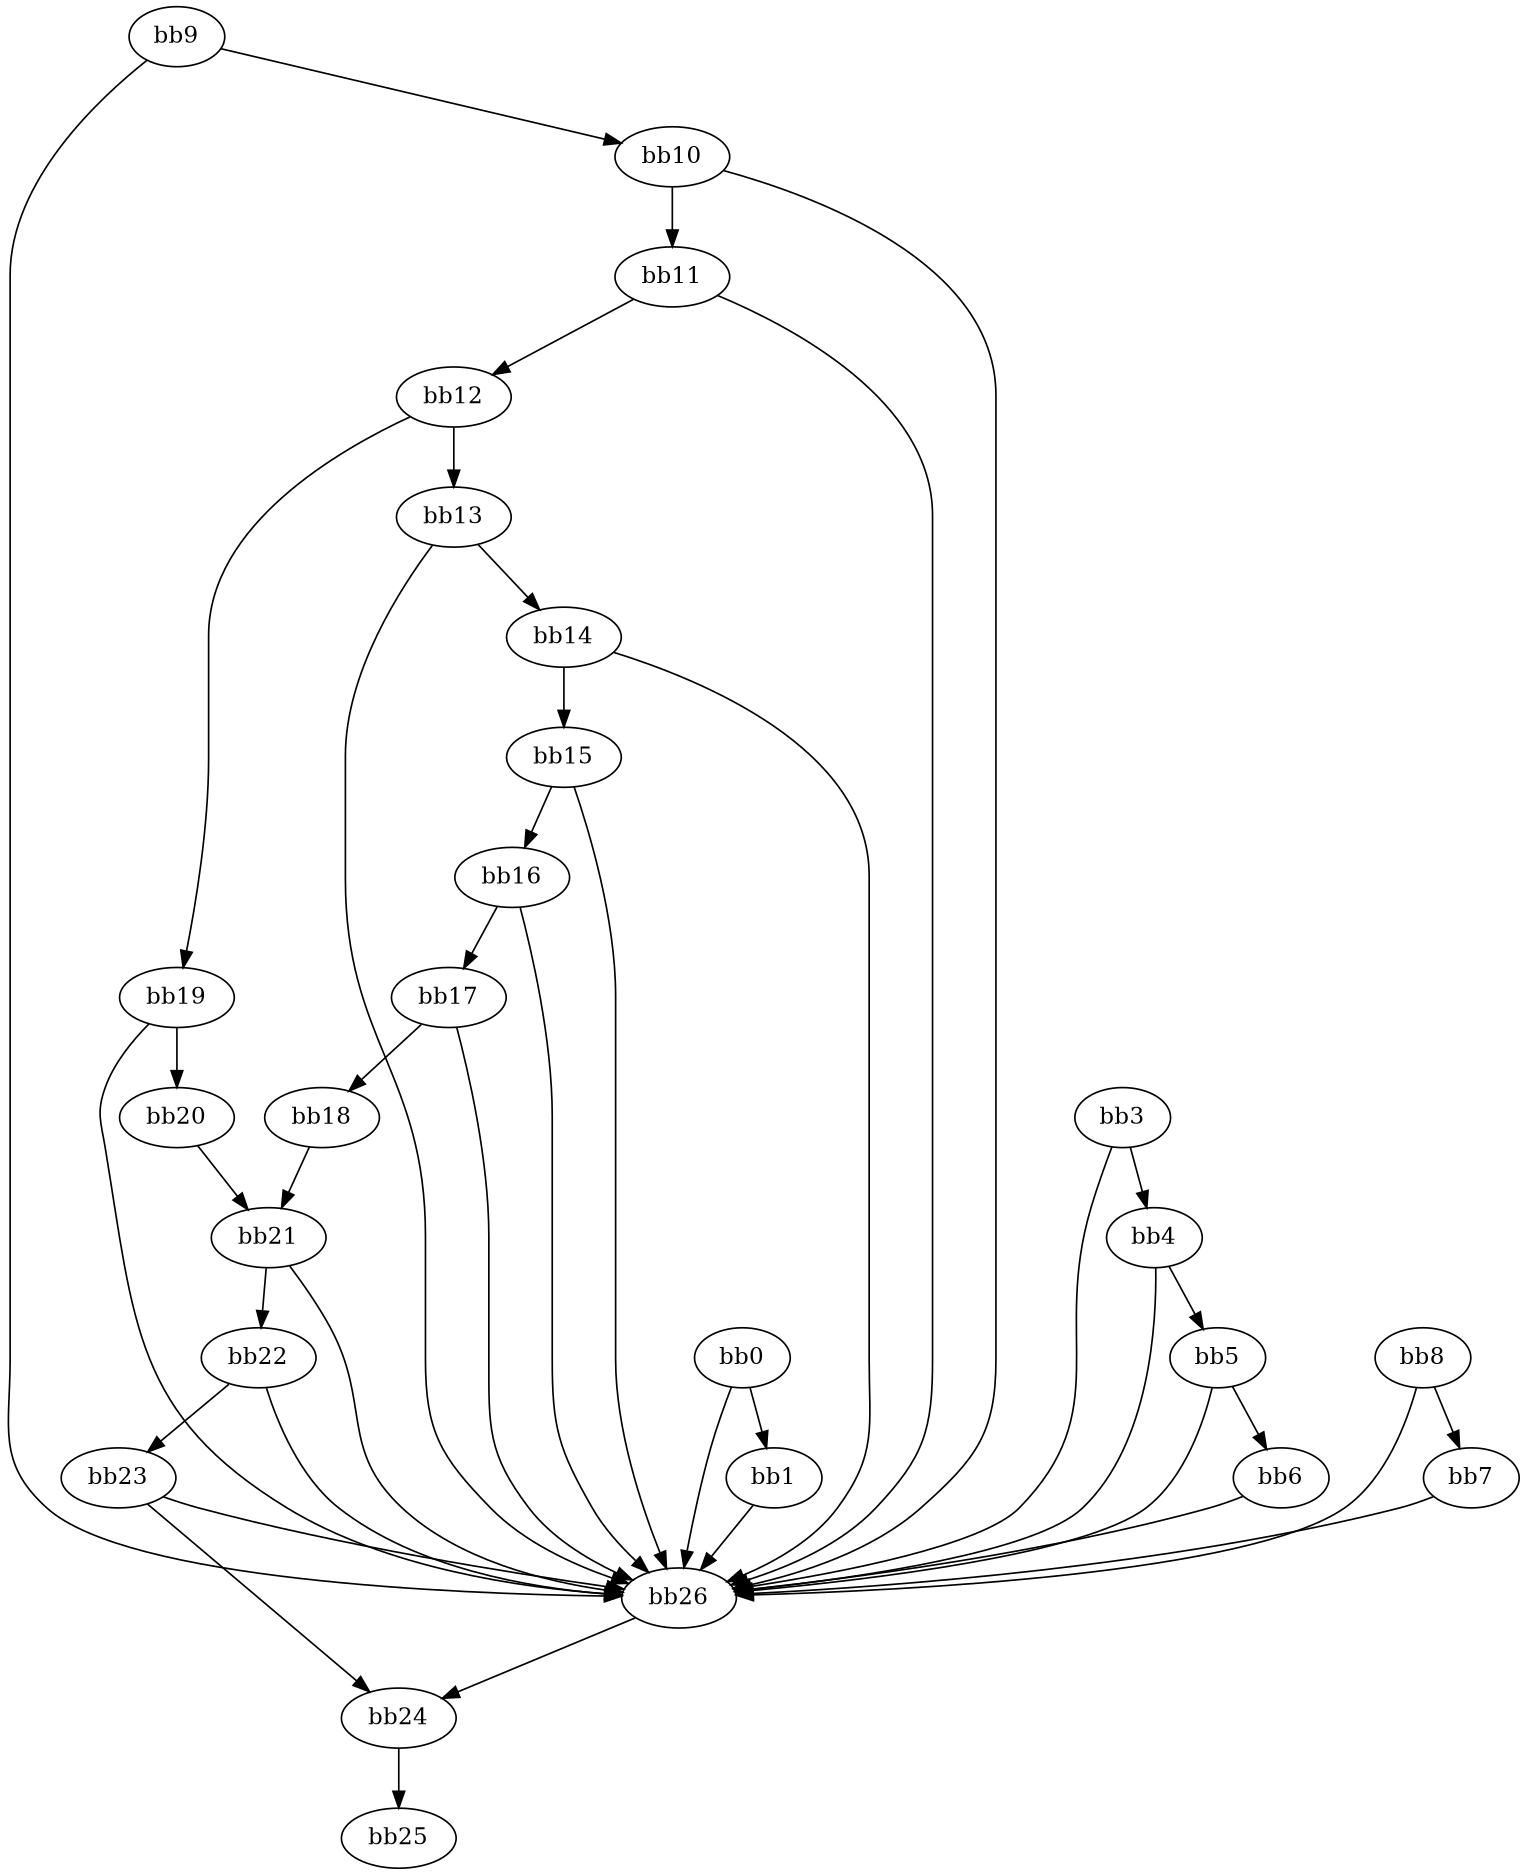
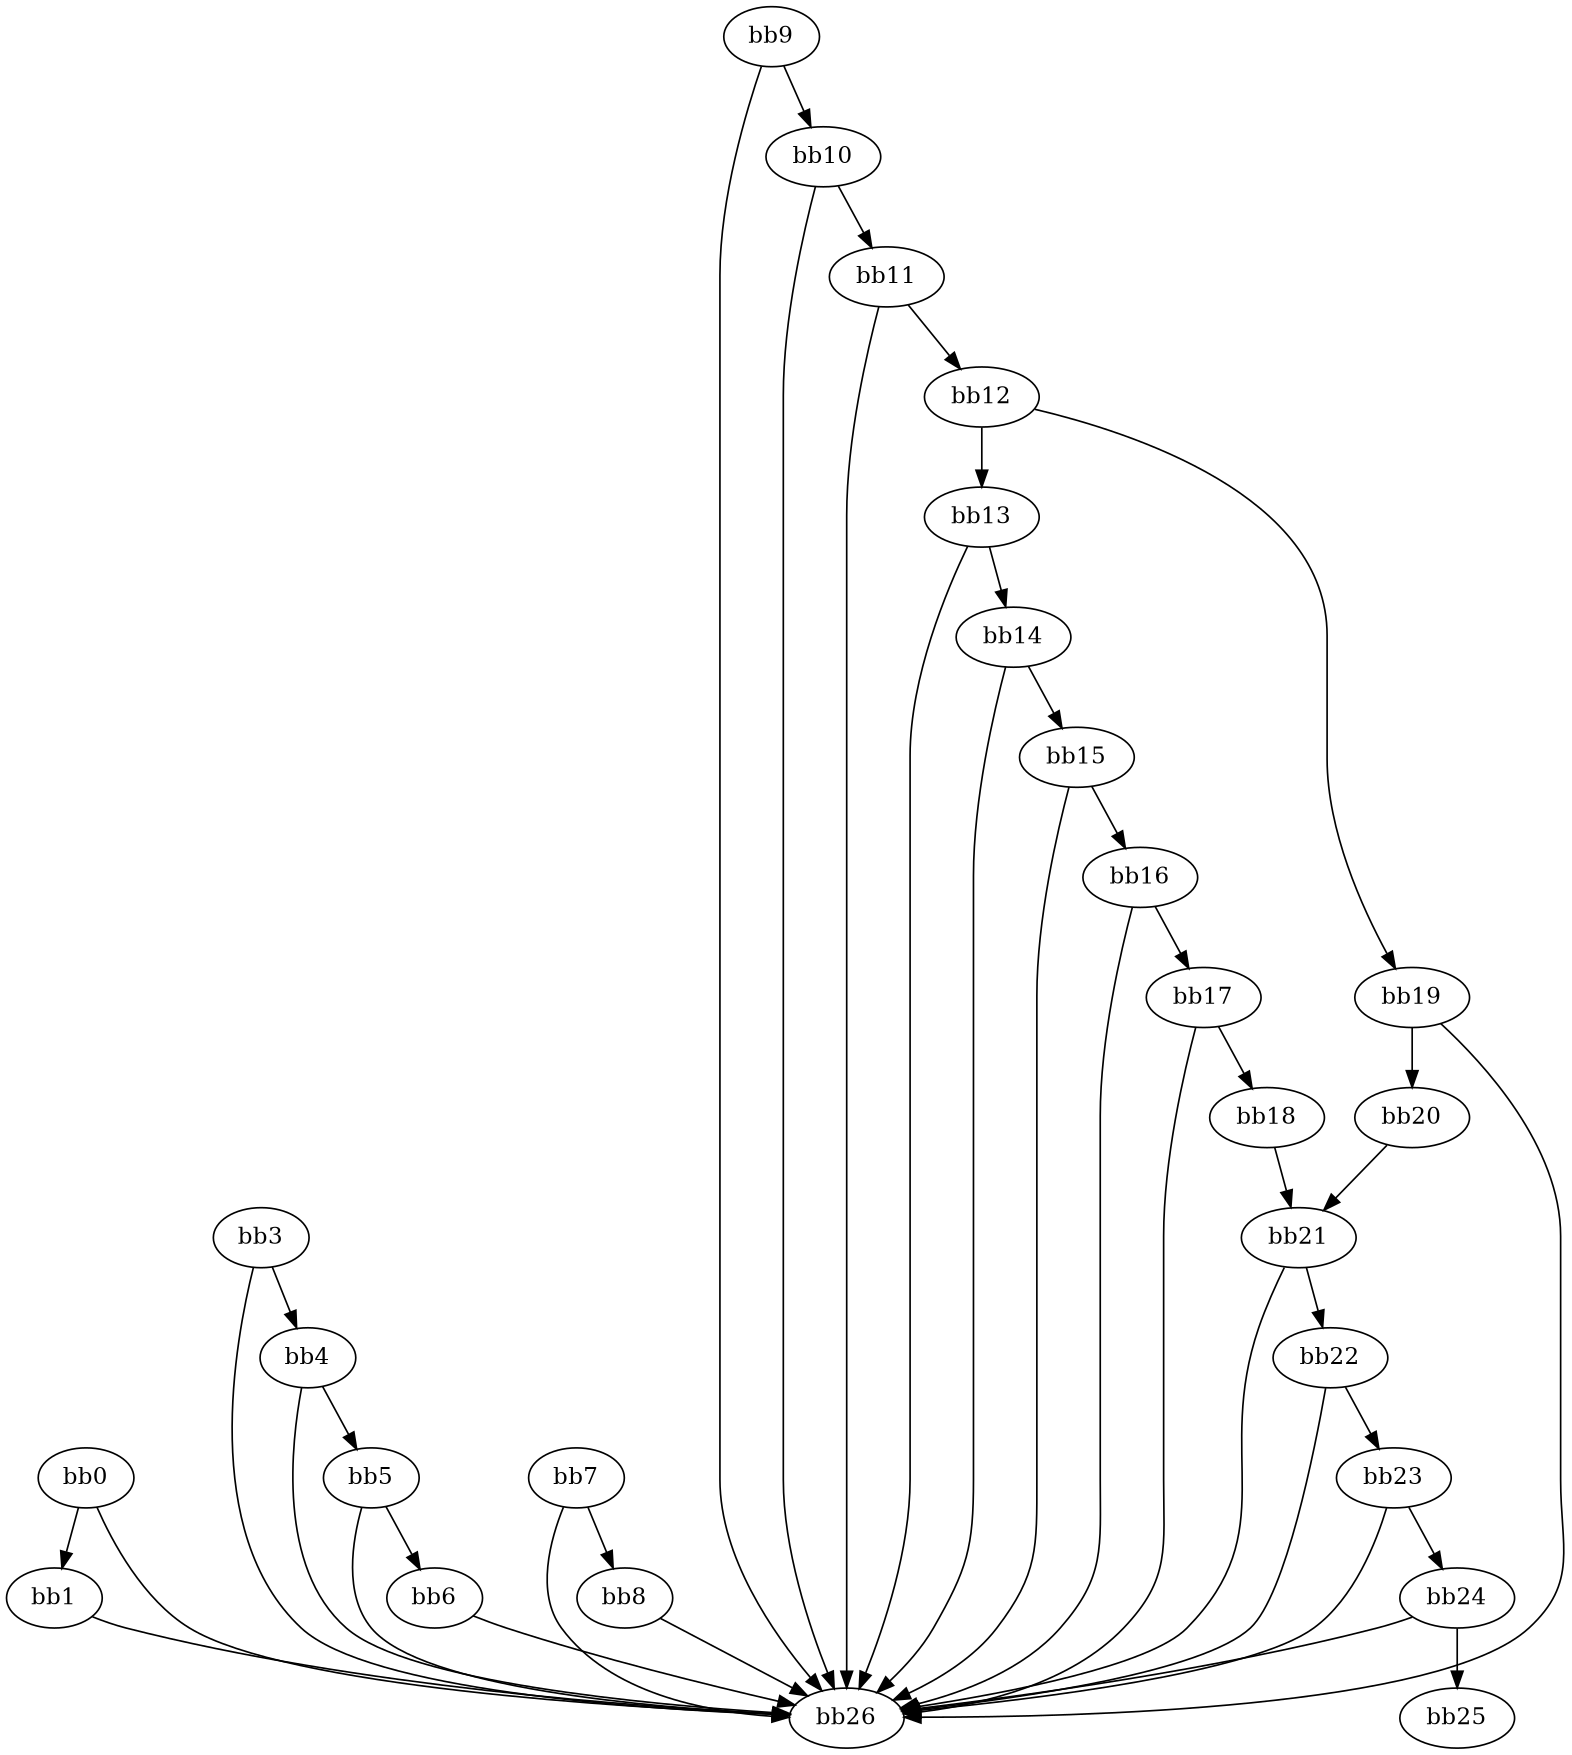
(1444, 1410) -> (597, 1530)
(547, 1655) -> (1168, 1672)
